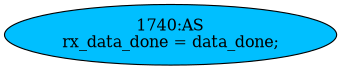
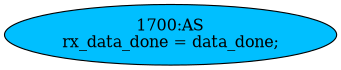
(171, 35) -> (171, 35)
